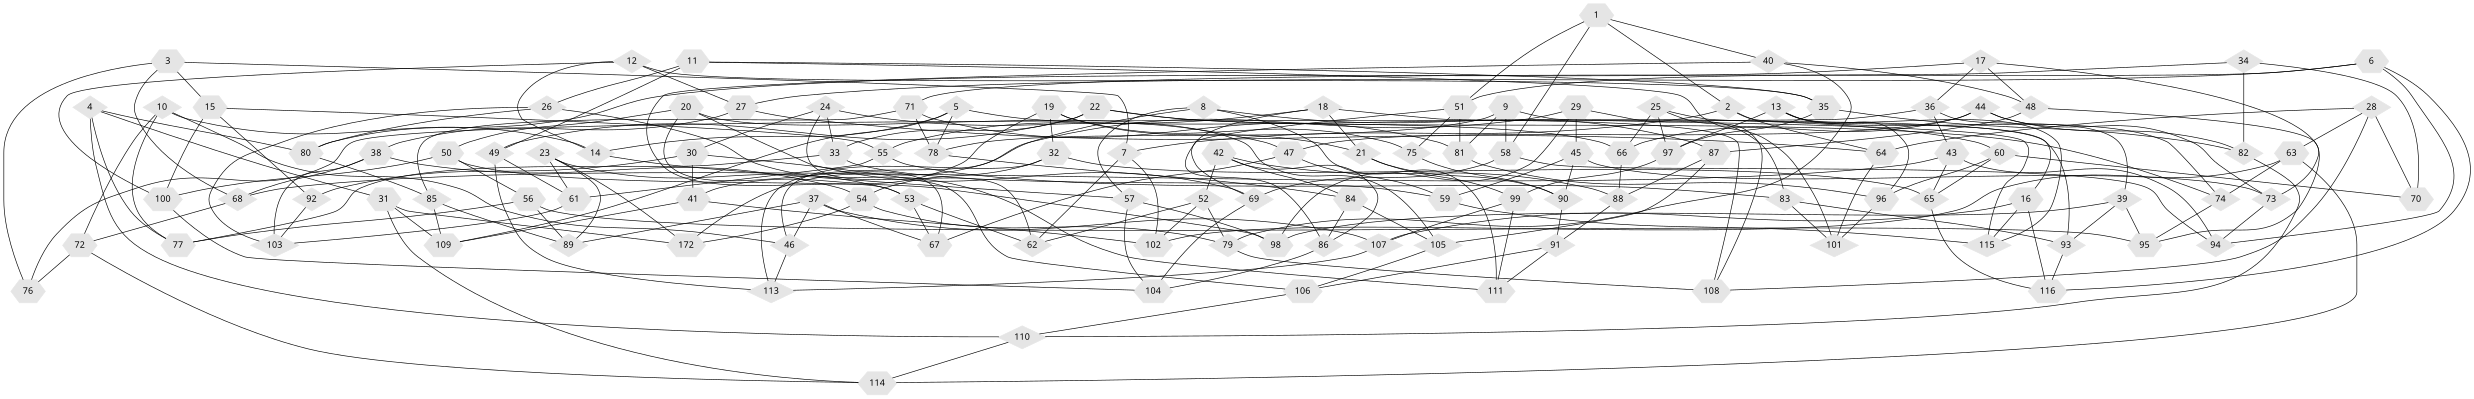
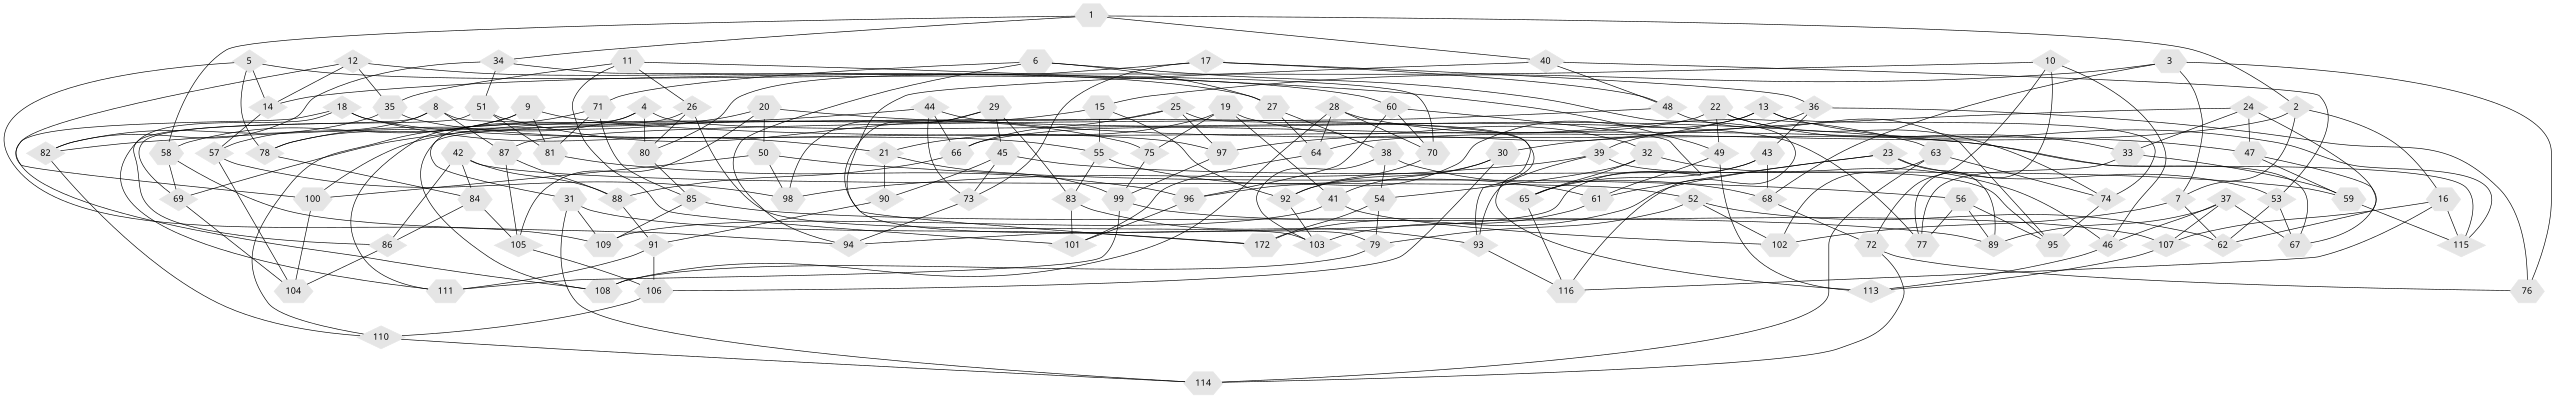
(1524, 55) -> (794, 35)
(1488, 176) -> (1135, 175)
none -> (1358, 177)
